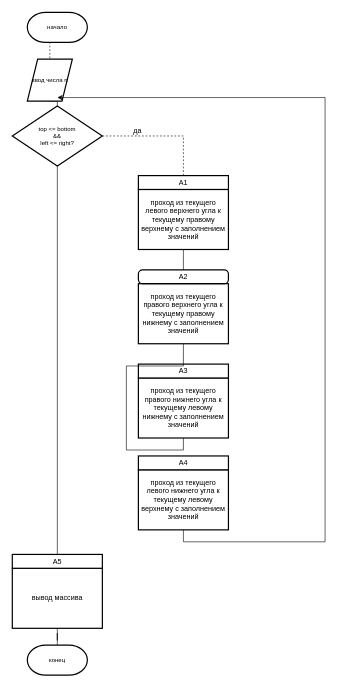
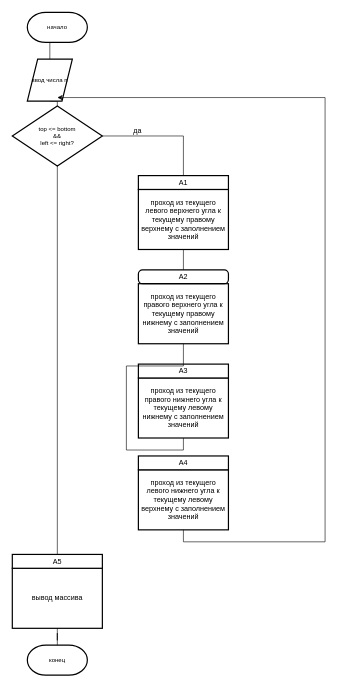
(50, 49) -> (50, 49)
(162, 136) -> (162, 136)
